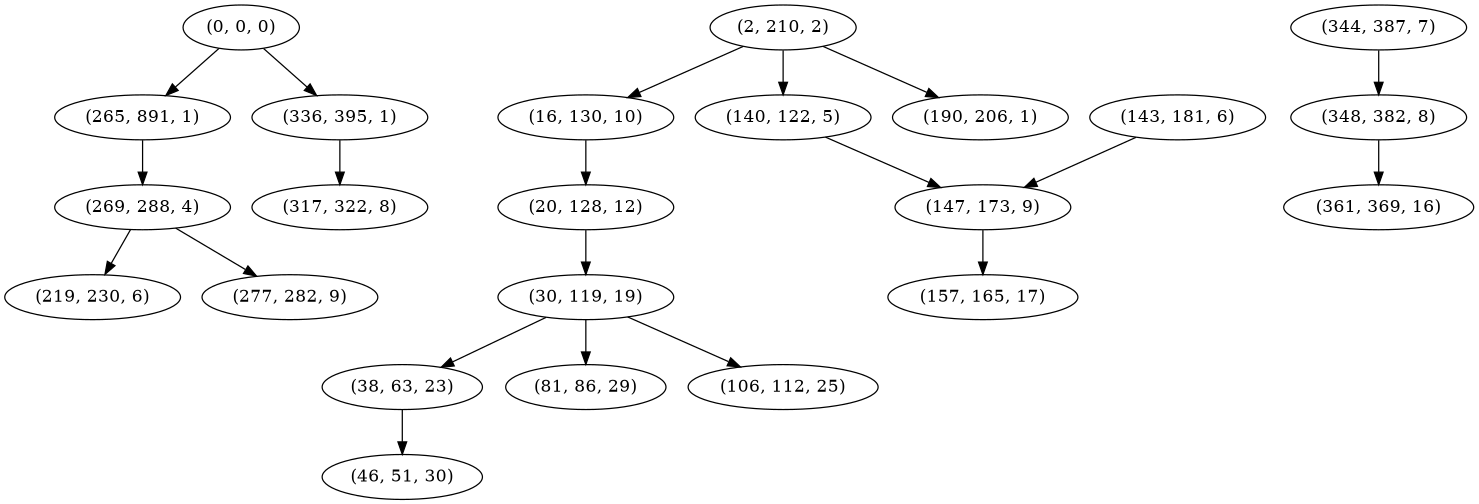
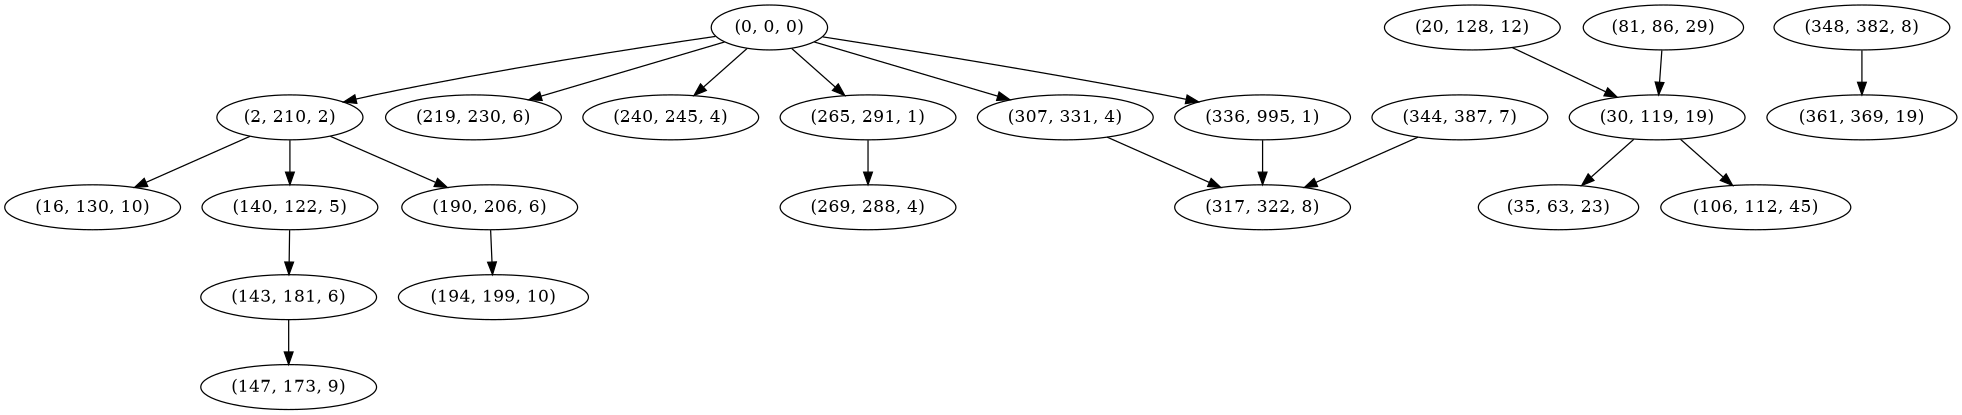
none -> (535, 65)
(1379, 66) -> (1367, 160)
(143, 117) -> (868, 117)
(340, 117) -> (1263, 117)
none -> (671, 117)
(980, 117) -> (490, 207)
none -> (1065, 117)
(586, 156) -> none
(877, 160) -> (289, 246)
(1379, 207) -> (1862, 117)
(121, 246) -> (633, 69)
(290, 297) -> none
none -> (493, 297)
(983, 297) -> none
(586, 336) -> (1661, 66)
(402, 387) -> (1559, 207)
(783, 387) -> (1756, 207)
(402, 477) -> none
